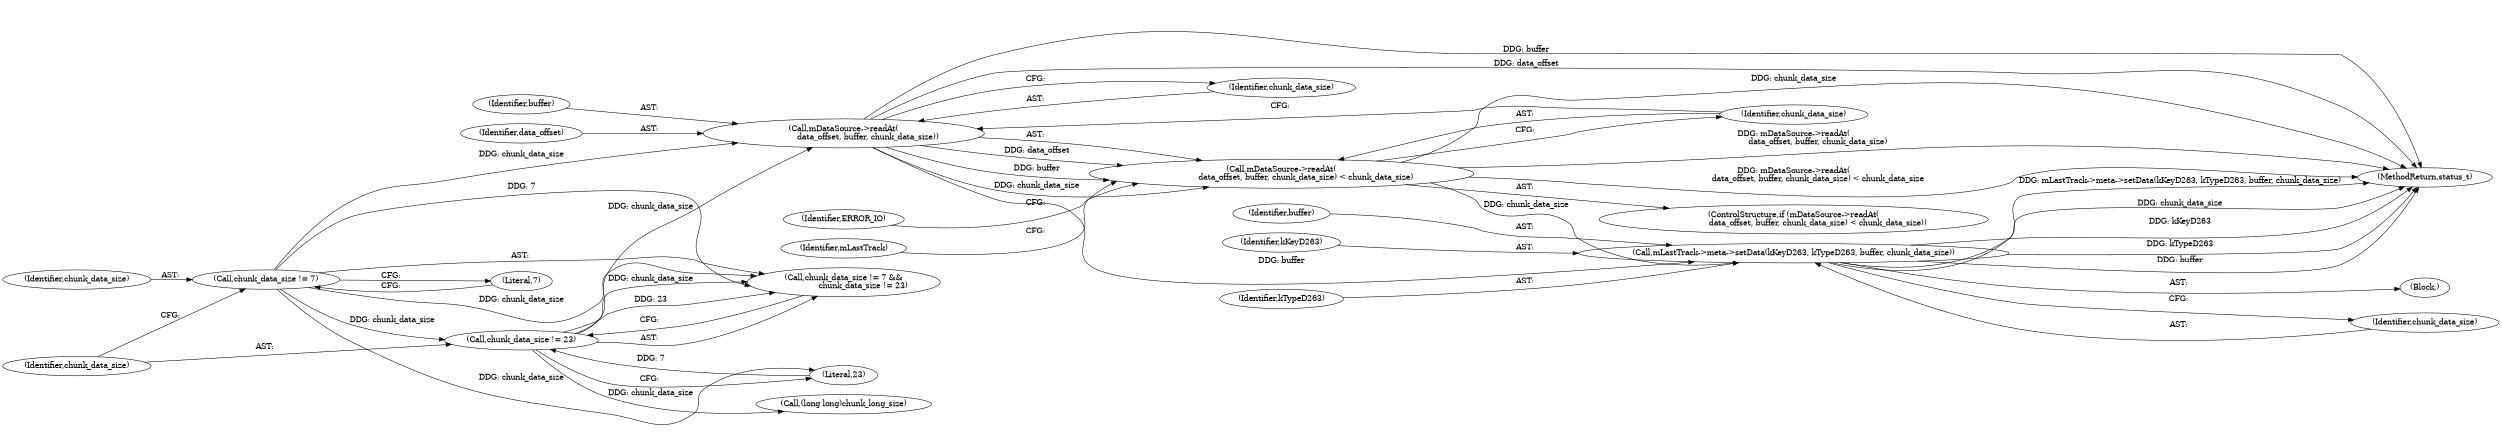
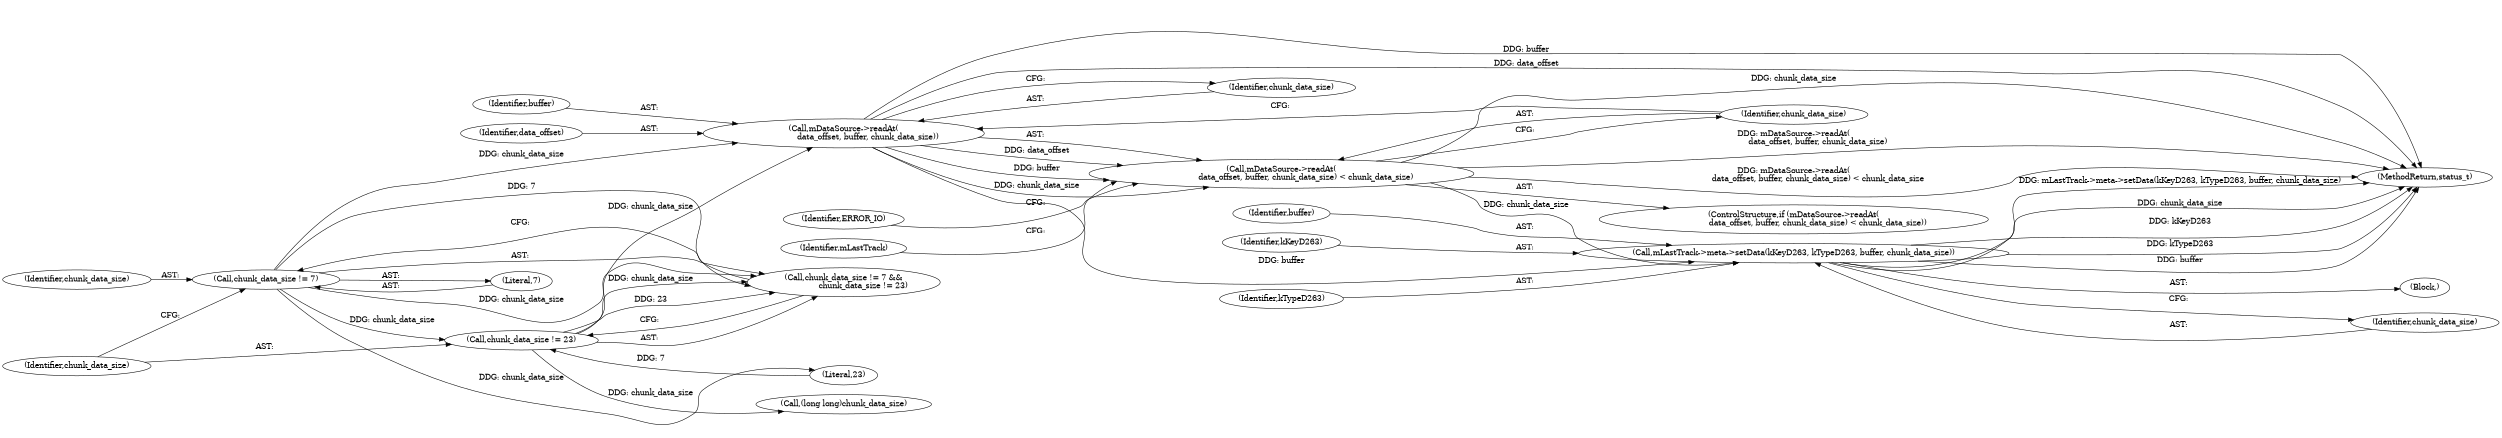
none -> (532, 237)
(392, 276) -> (392, 276)
(392, 286) -> (392, 286)
(667, 387) -> none
(844, 404) -> (844, 404)
